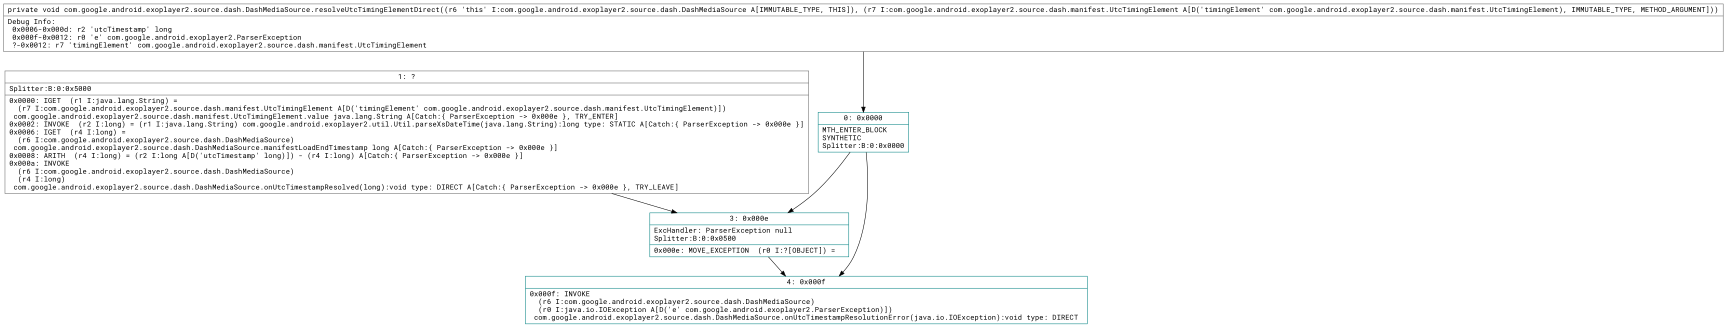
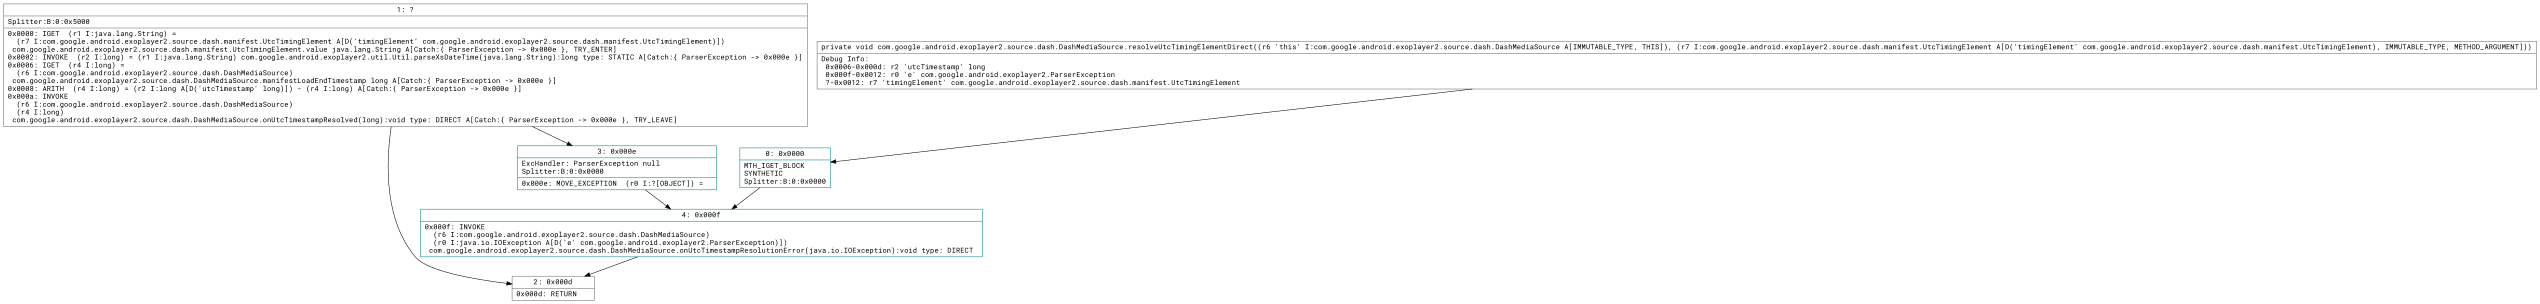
(855, 130) -> (774, 166)
(824, 184) -> none
(695, 239) -> (563, 171)
none -> (553, 288)
